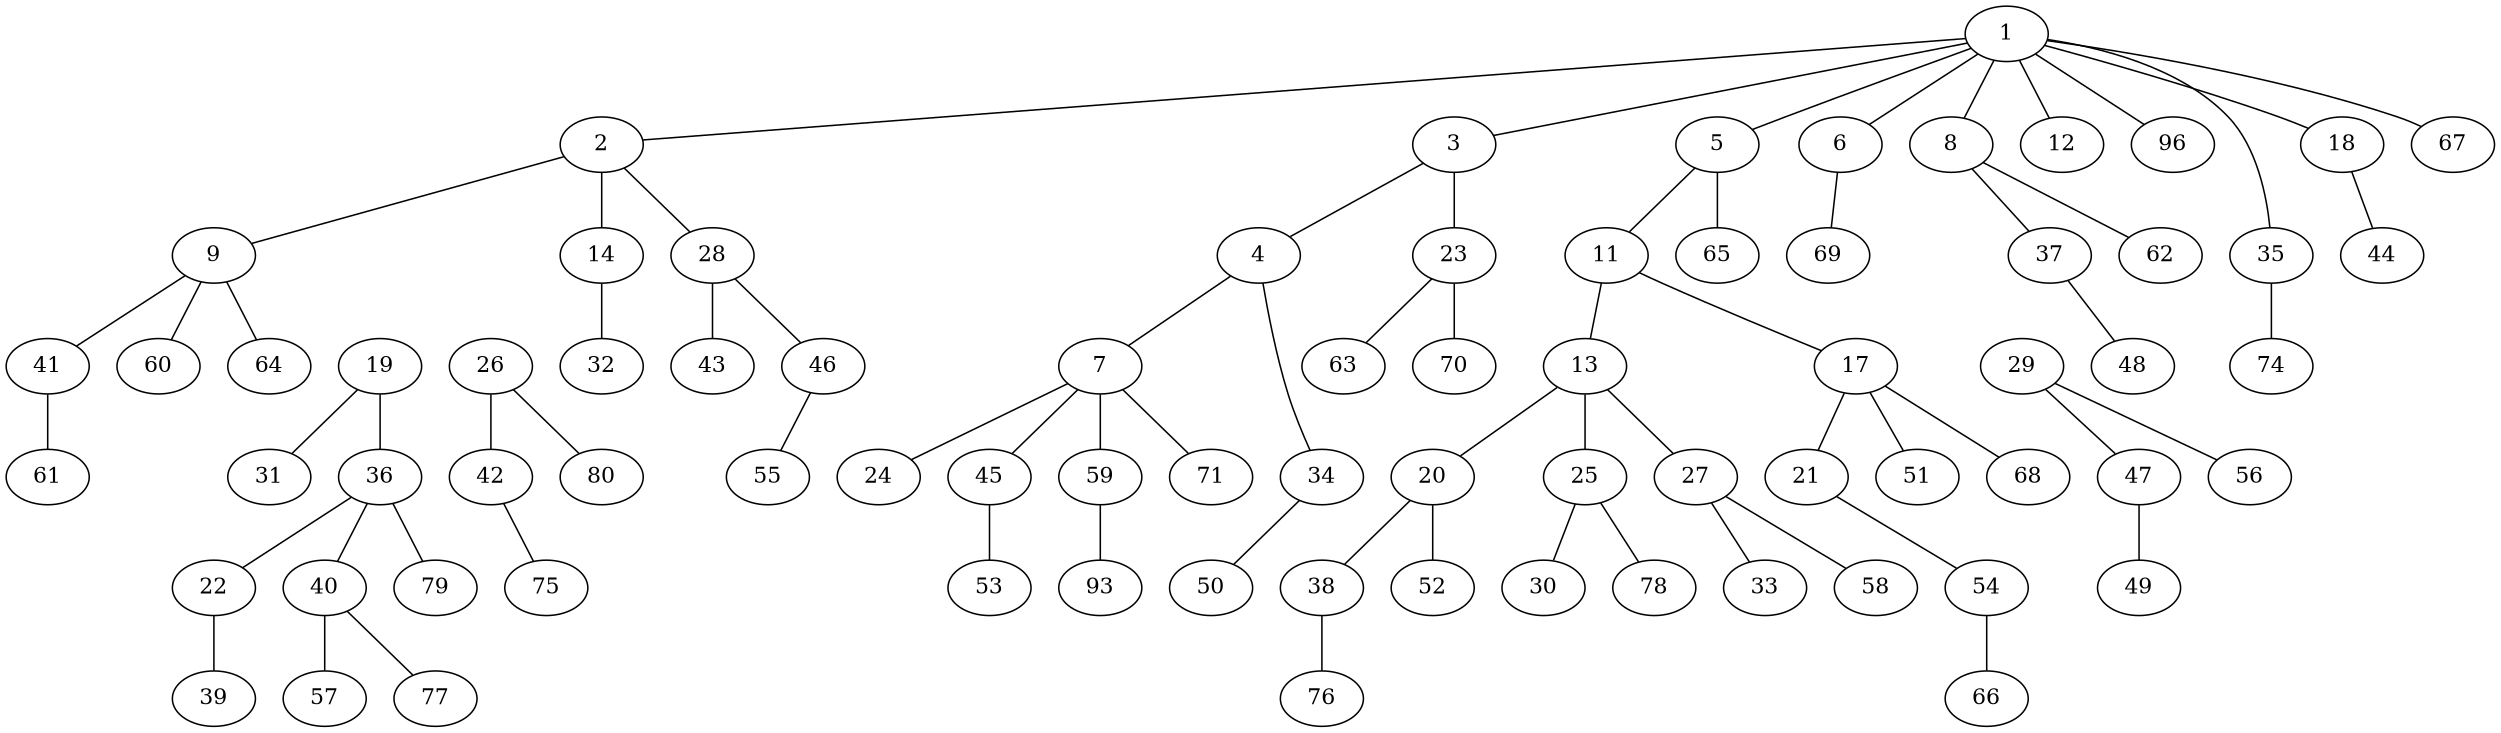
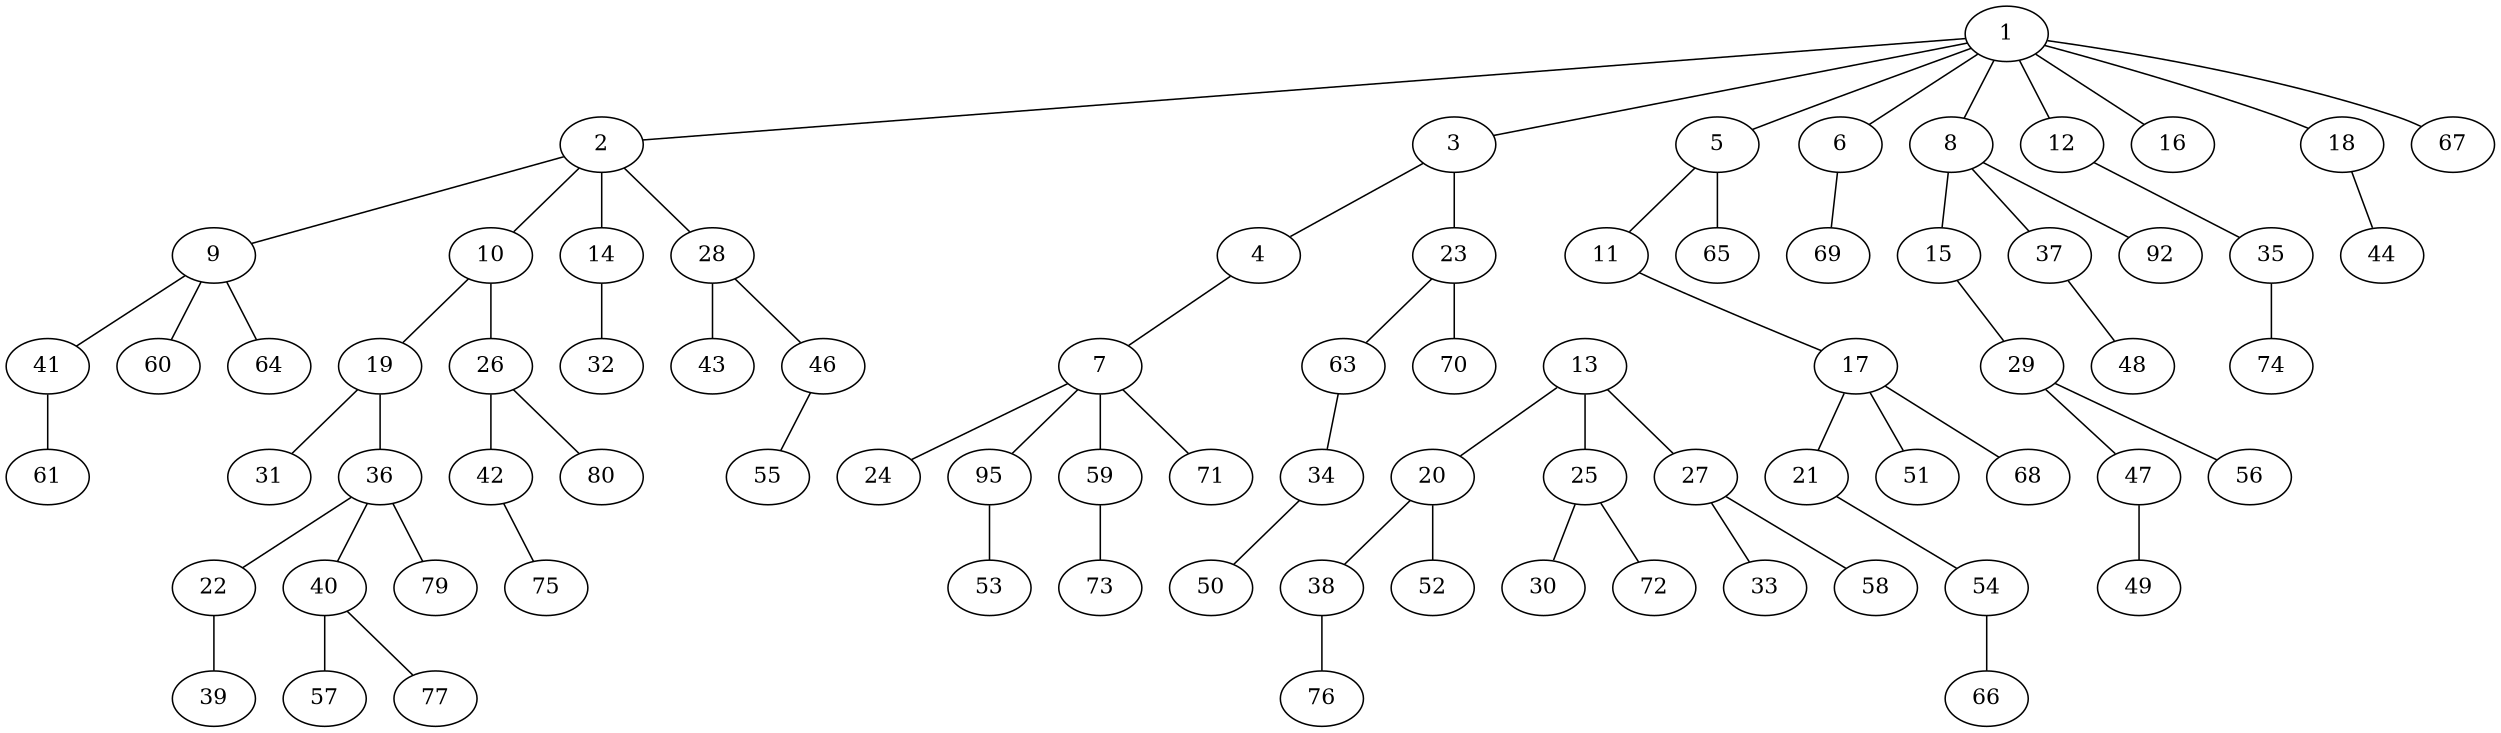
(2216, 106) -> (2167, 200)
(2173, 145) -> (2173, 145)
none -> (491, 255)
none -> (1939, 255)
(2161, 255) -> (2161, 255)
(1596, 311) -> none
(1281, 368) -> (1333, 421)
(990, 477) -> (990, 477)
(1100, 588) -> (1100, 588)
(1654, 588) -> (1654, 588)
